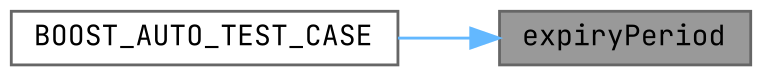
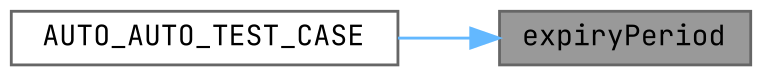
(205, 38) -> (205, 38)
